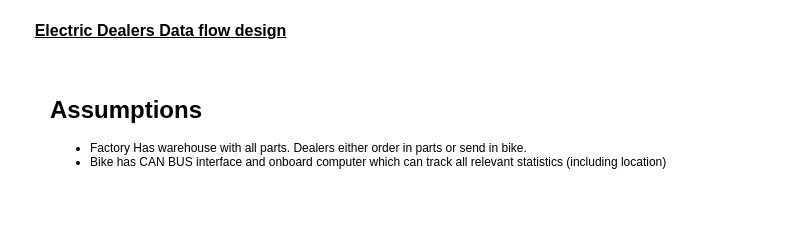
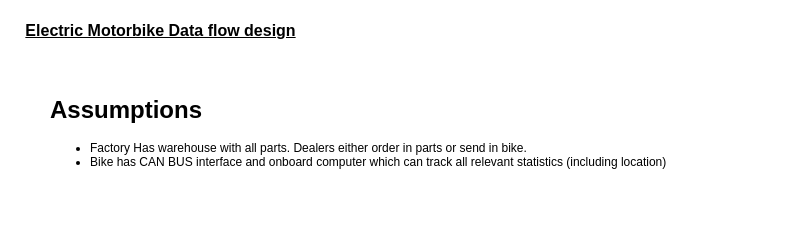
(161, 31) -> (161, 31)
